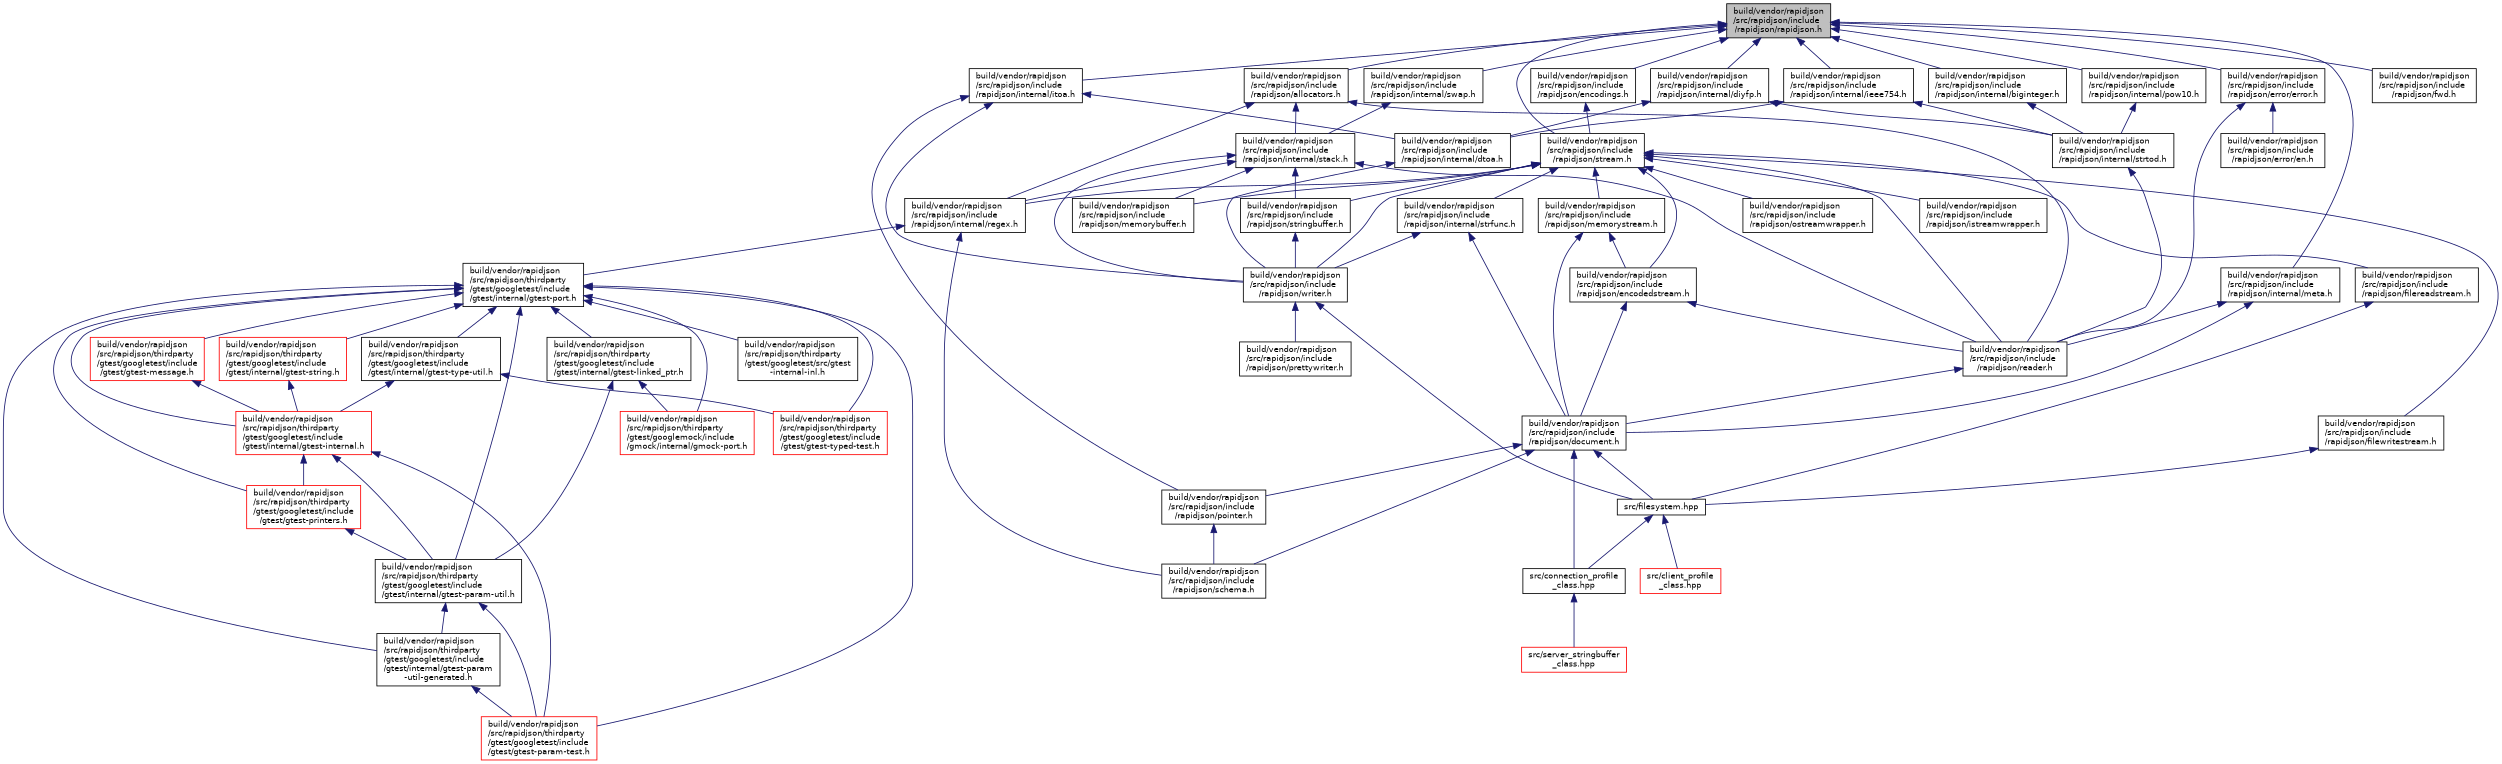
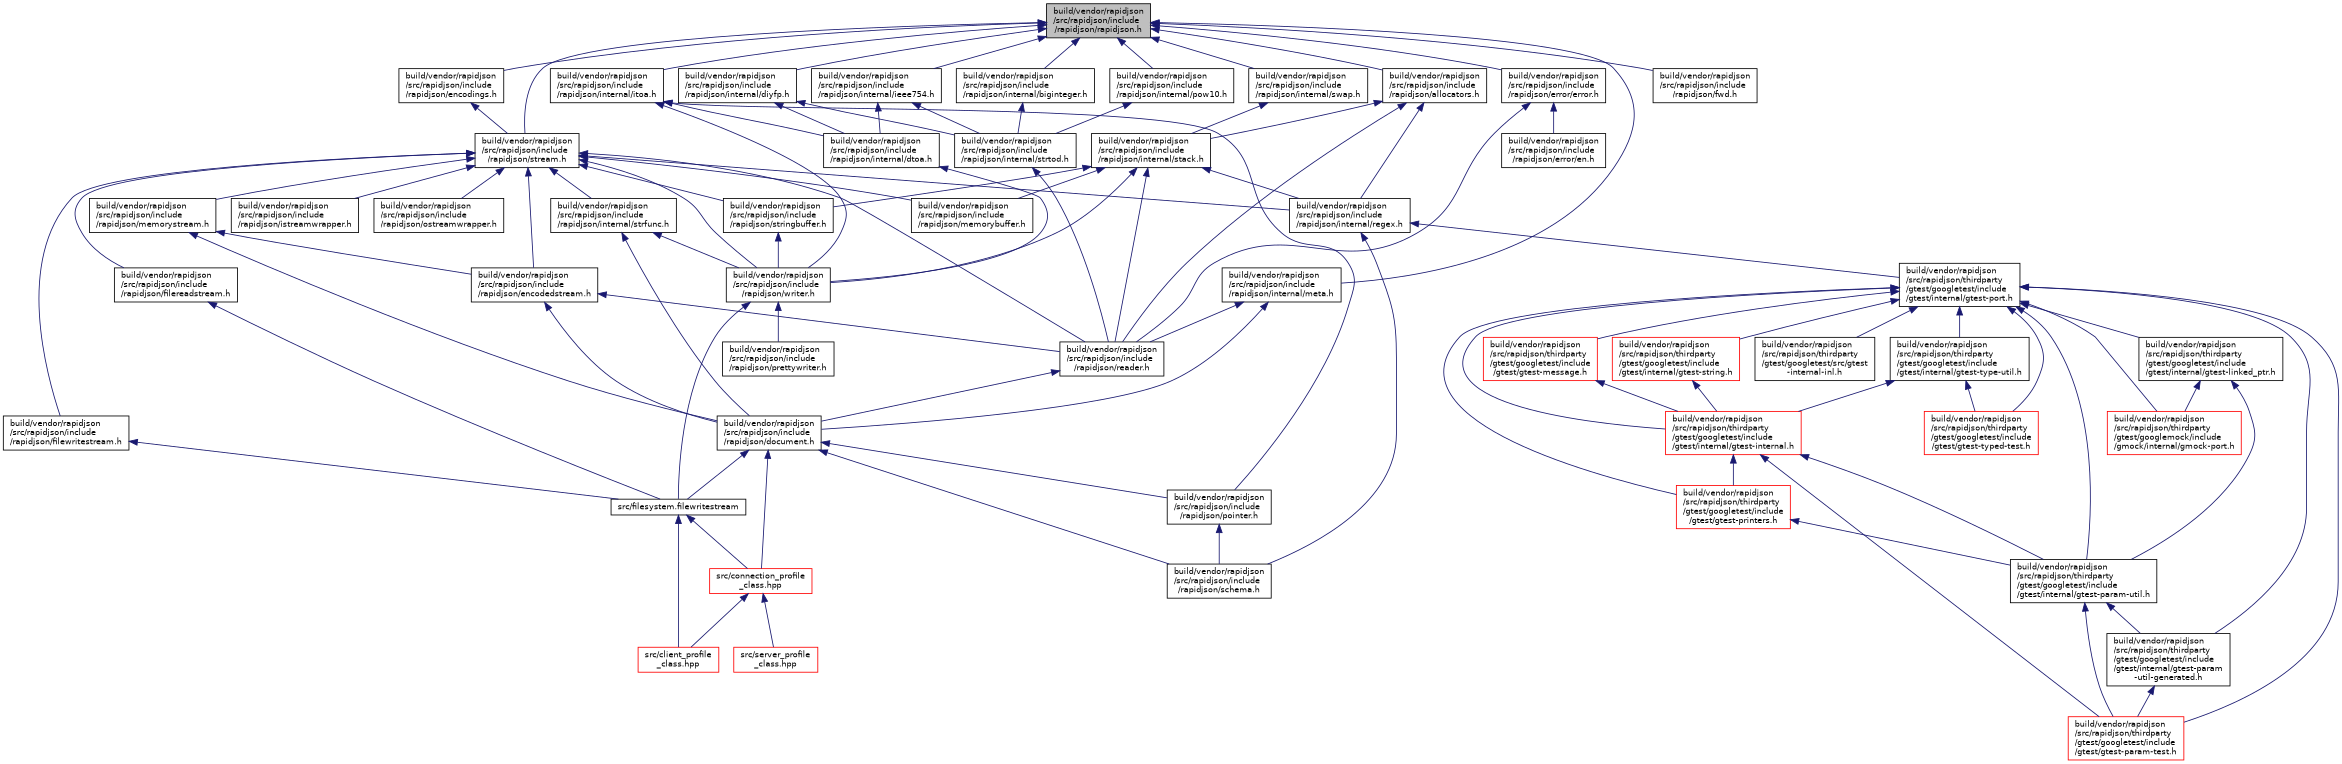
(1661, 507) -> (678, 507)
(1574, 581) -> (761, 581)
none -> (717, 623)
(1574, 660) -> (776, 660)
